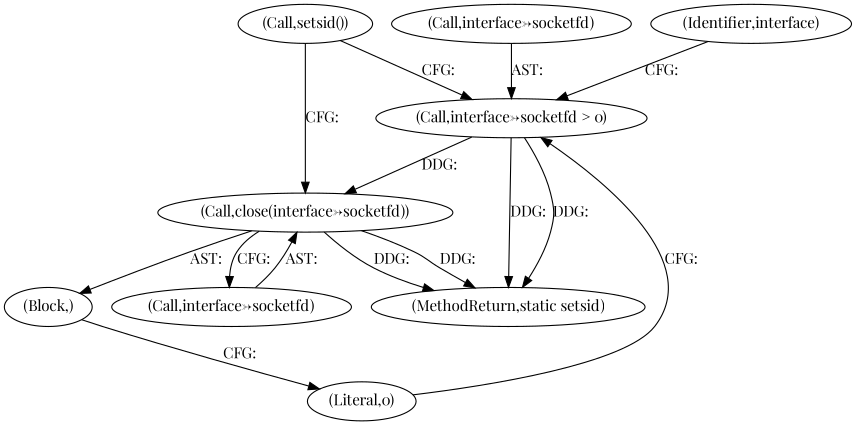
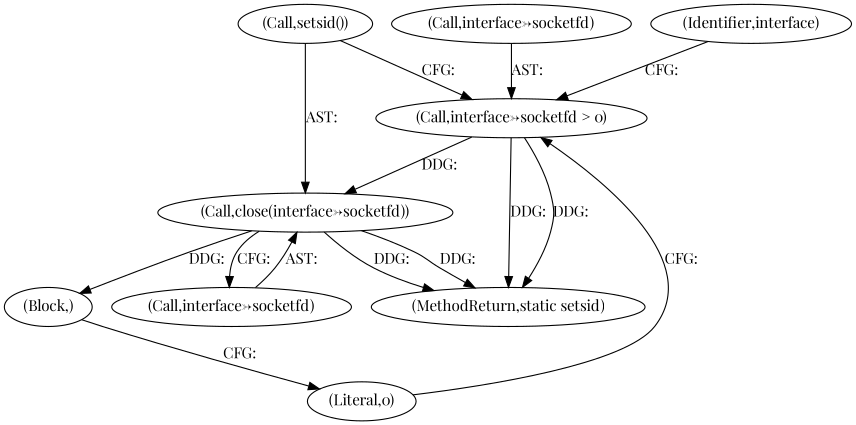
(324, 118) -> (324, 118)
(209, 260) -> (209, 260)
